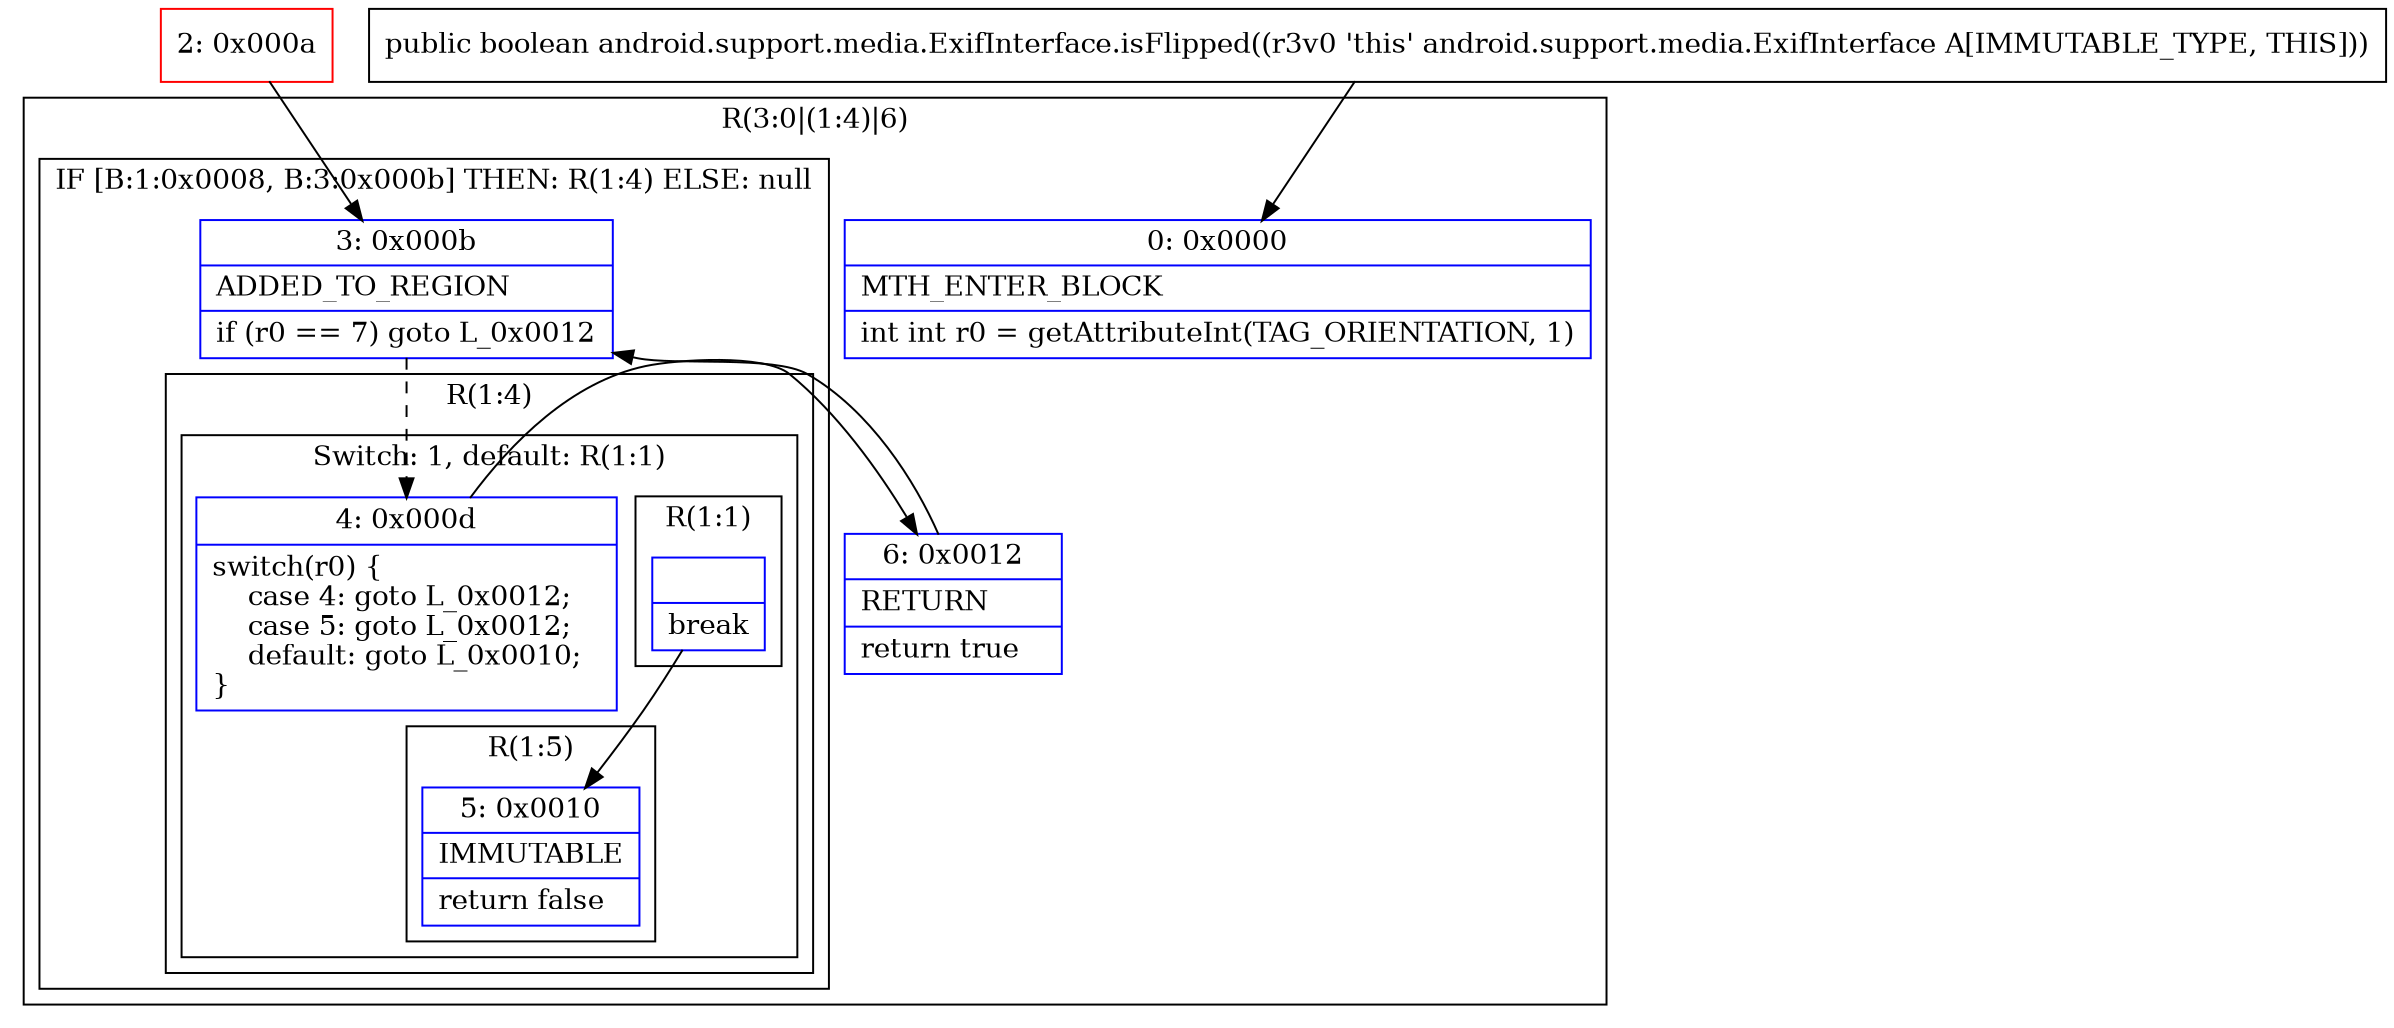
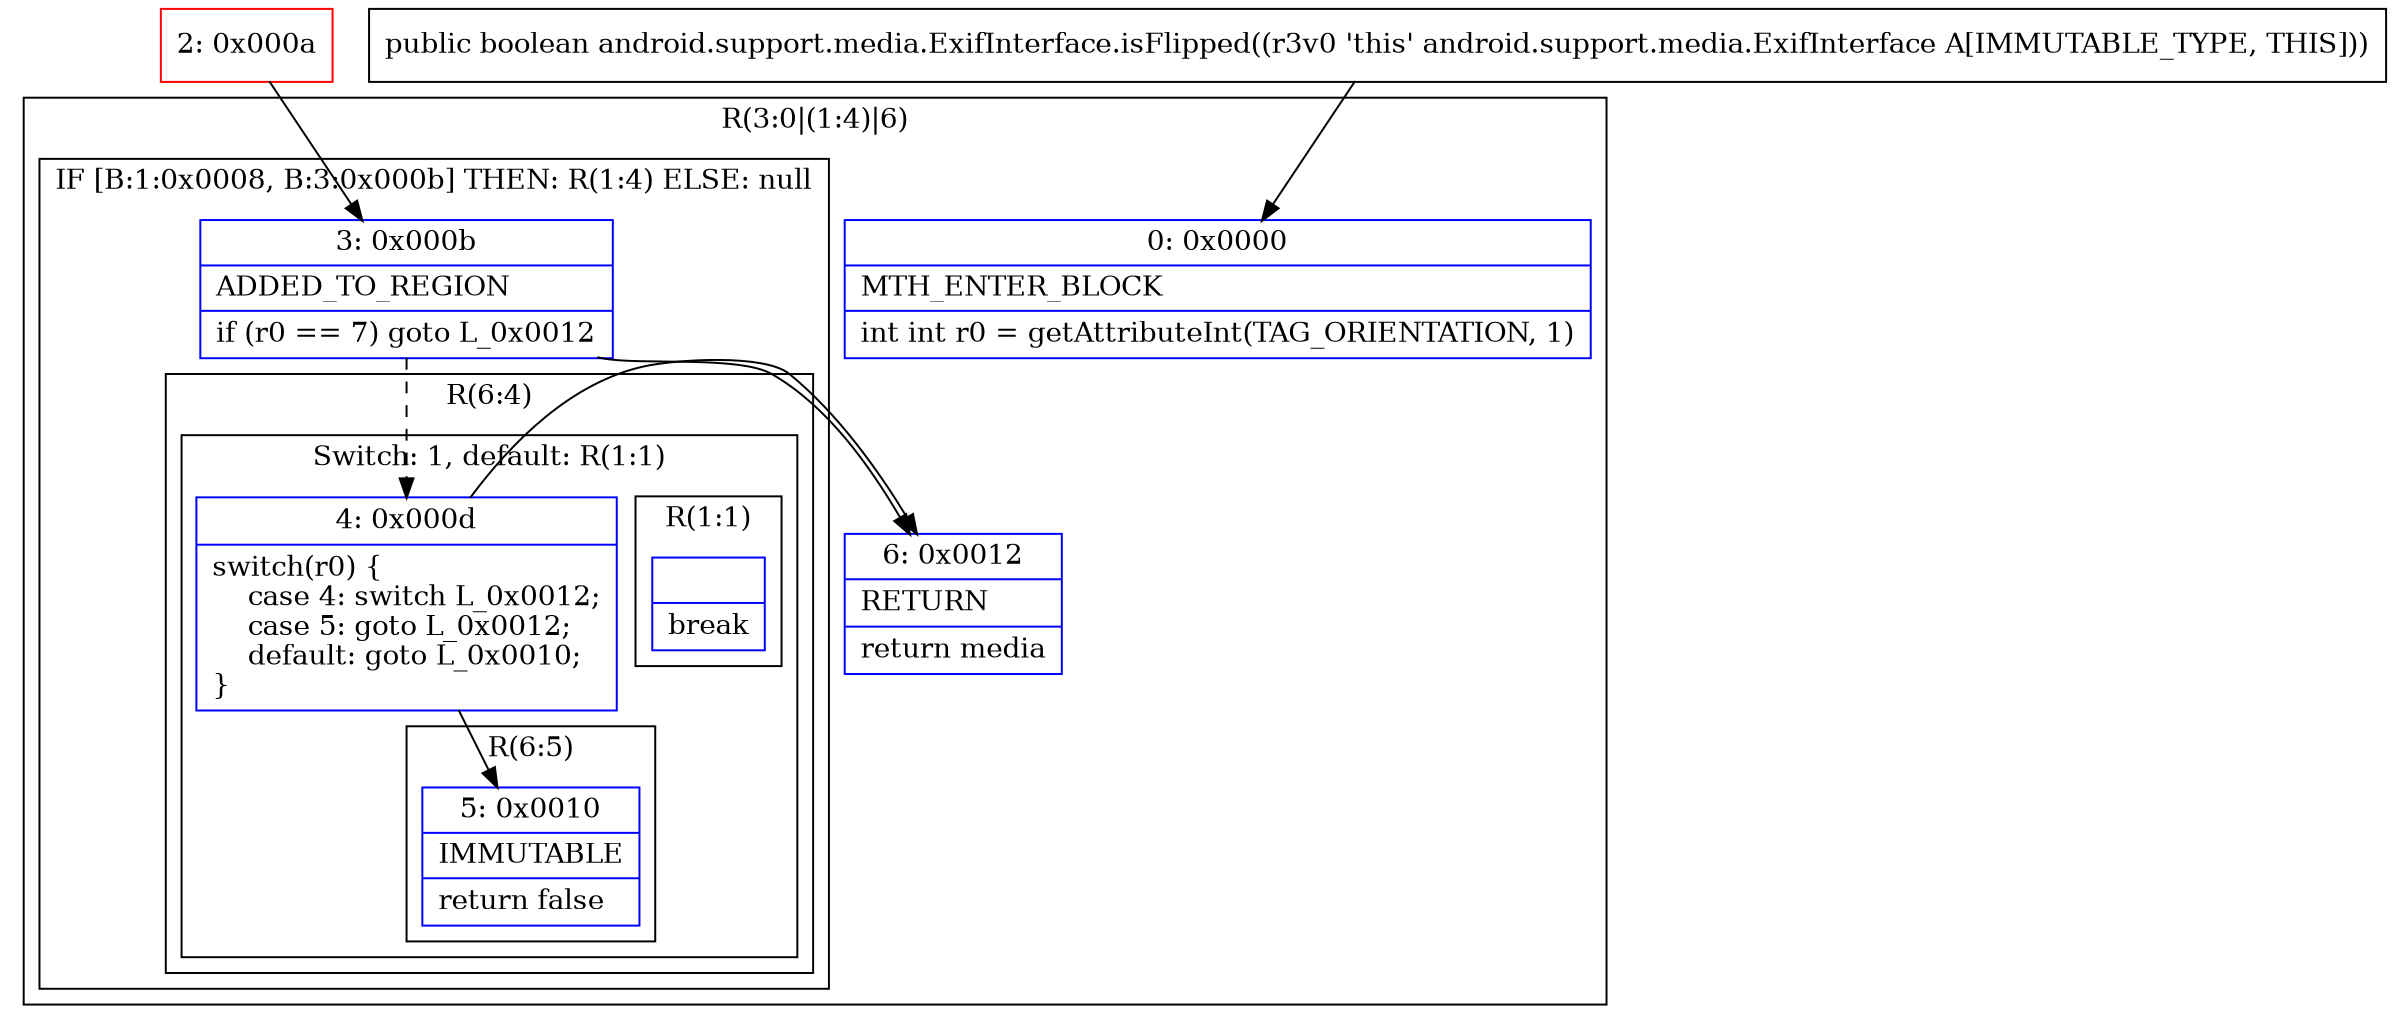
(489, 397) -> (489, 397)
(845, 401) -> (779, 379)
(392, 597) -> (407, 597)
(940, 649) -> (953, 649)
(642, 713) -> (474, 740)
(531, 749) -> (531, 749)
